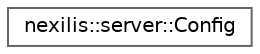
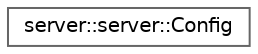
(130, 27) -> (129, 27)
